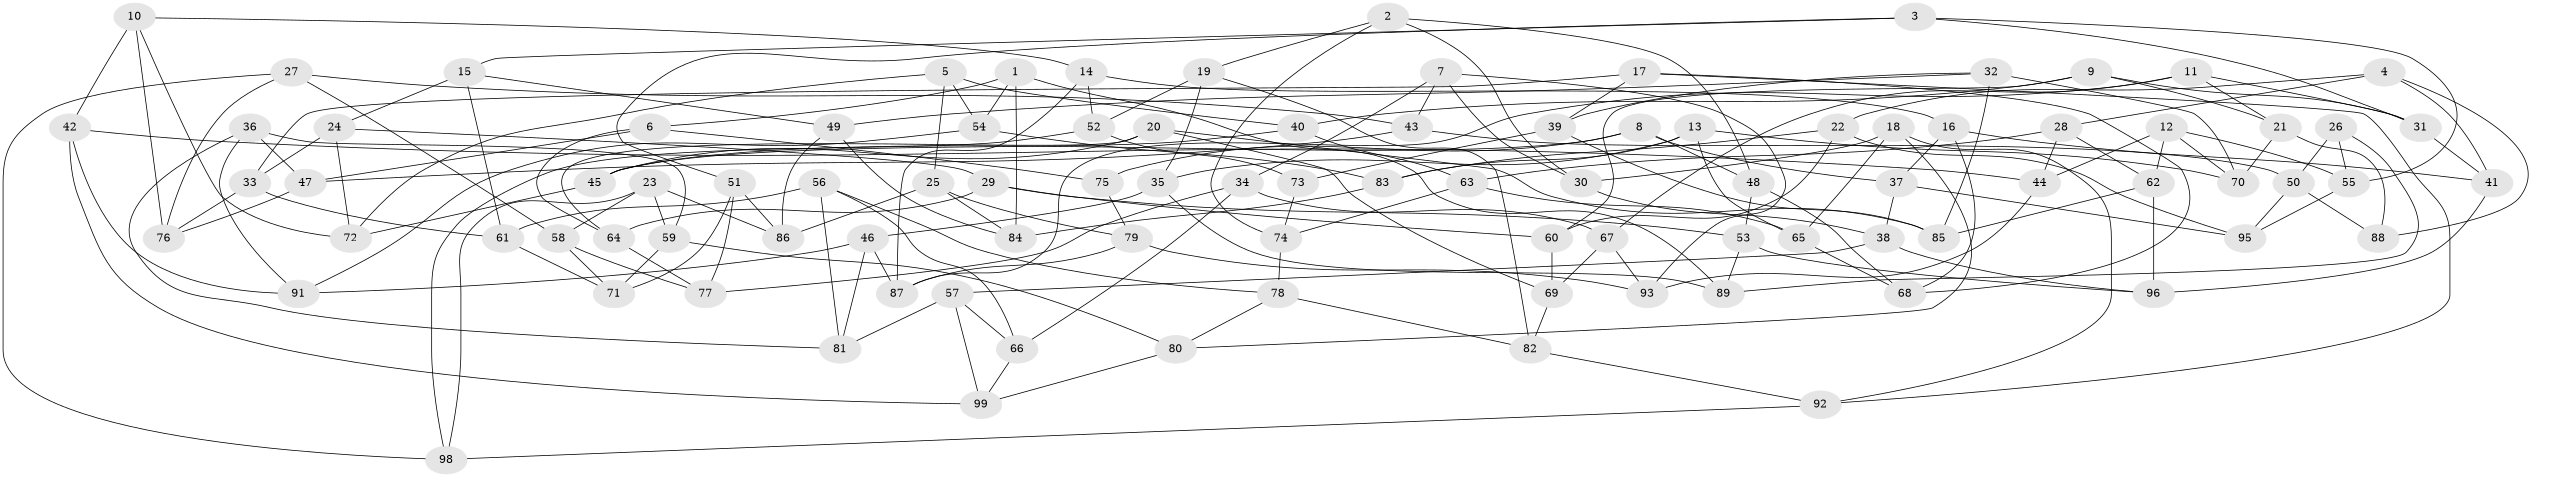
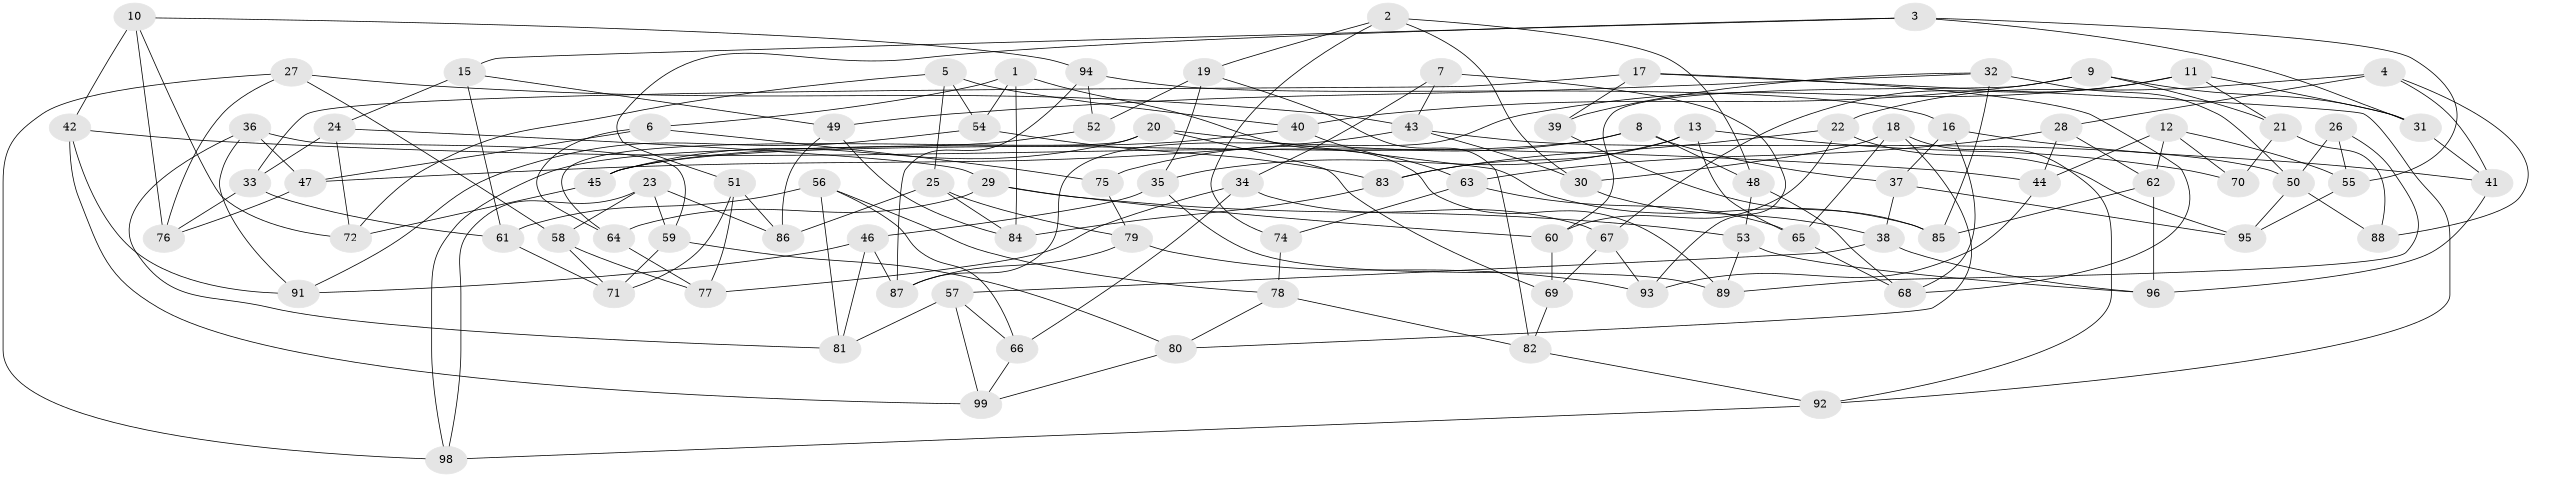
(1086, 72) -> (1086, 72)
(2156, 104) -> (2209, 110)
(1491, 132) -> (1468, 144)
(1298, 183) -> none
